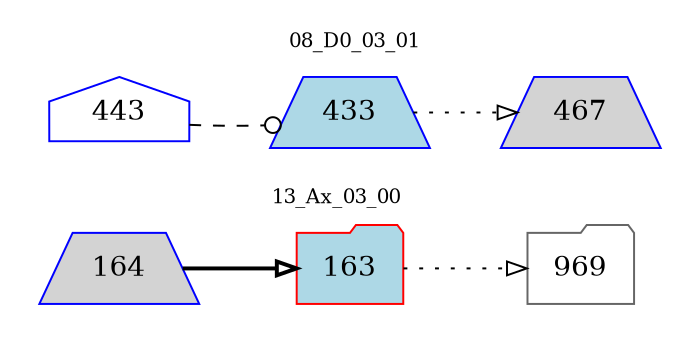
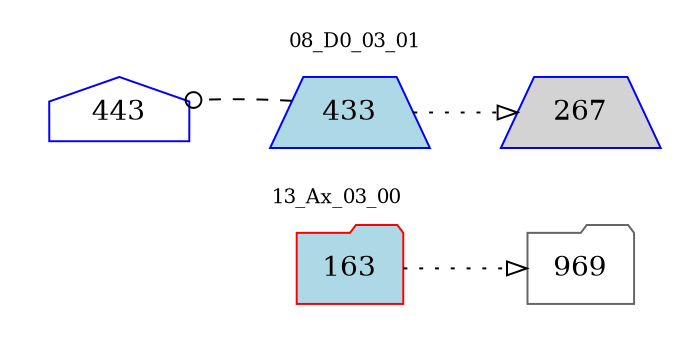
(581, 112) -> (581, 112)
(227, 126) -> (247, 99)
(119, 268) -> none
